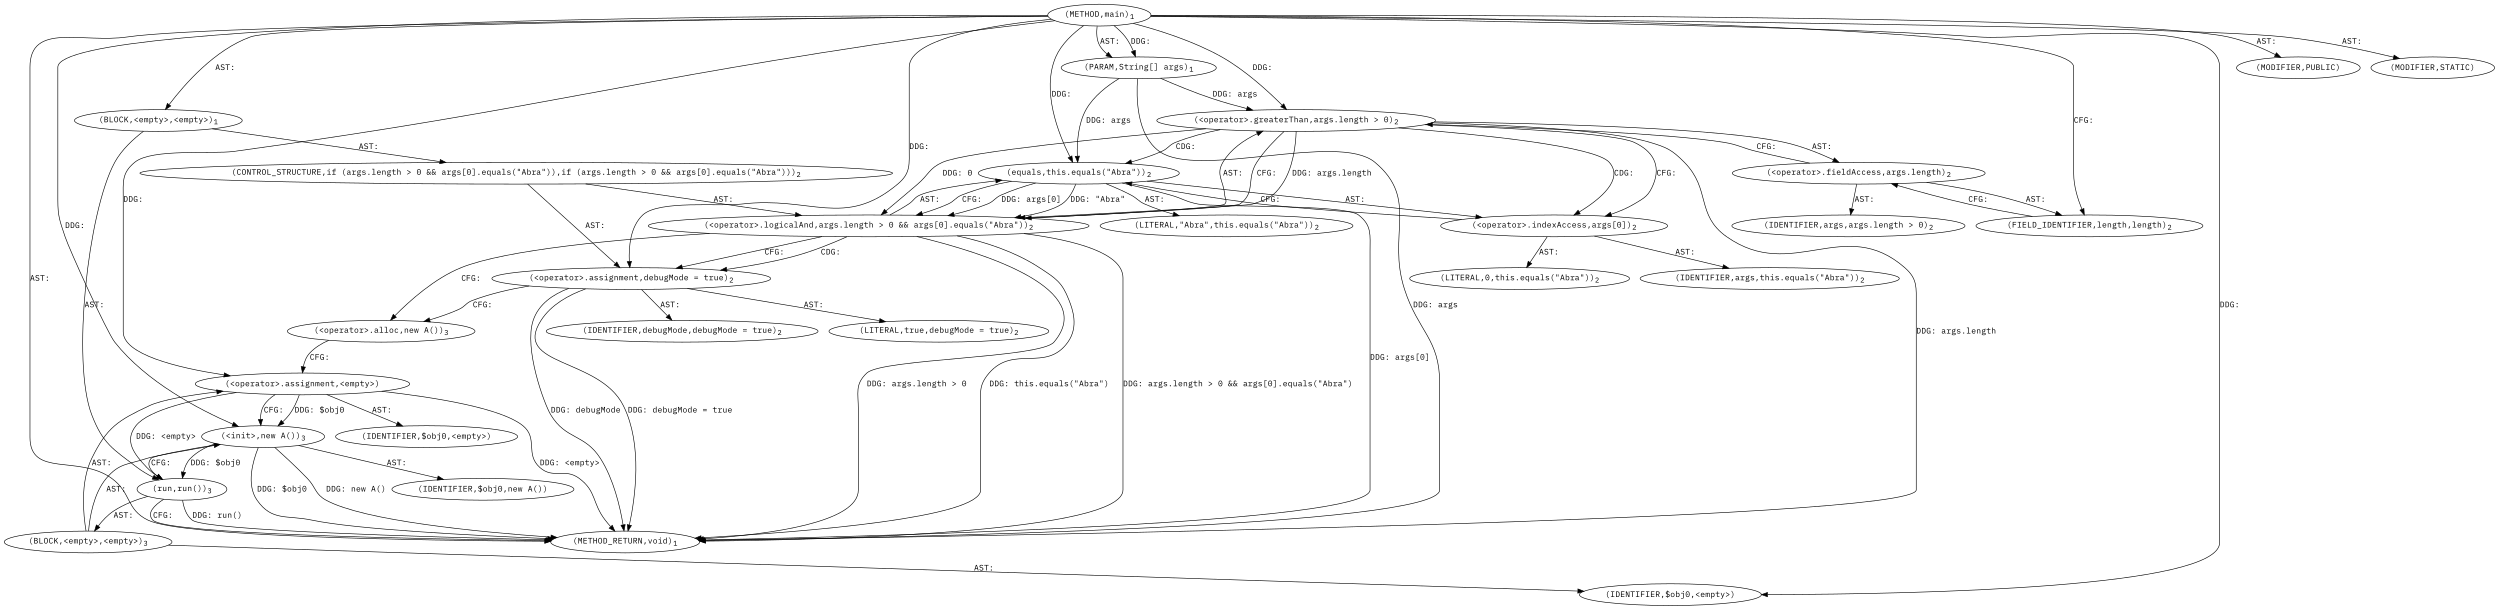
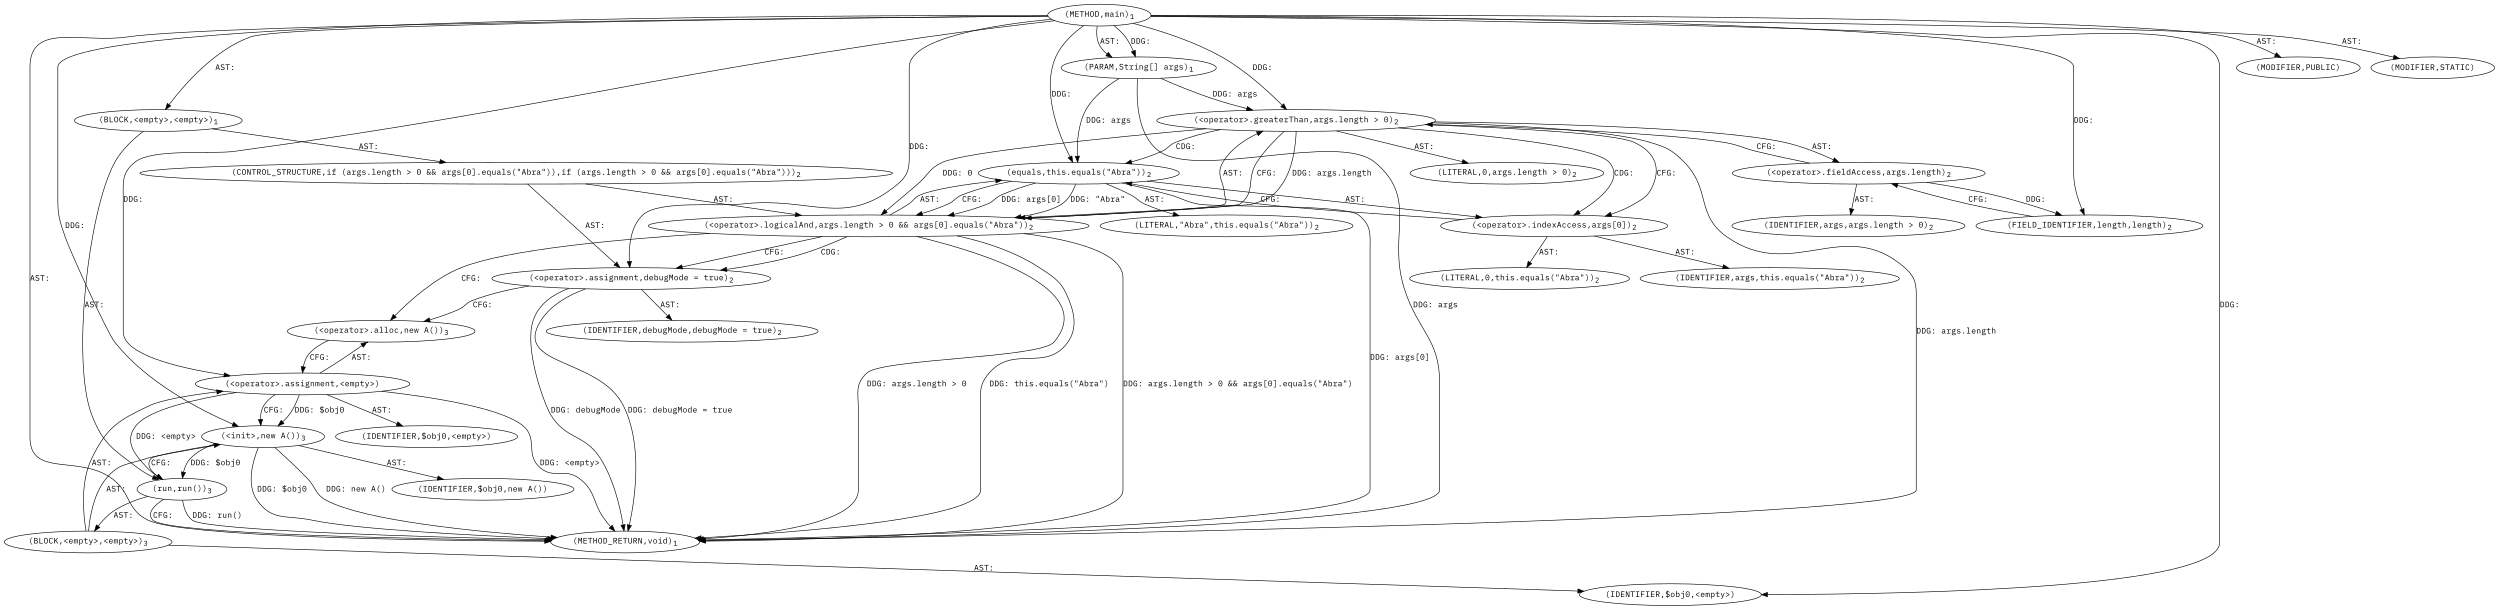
(2086, 121) -> (2086, 121)
none -> (1507, 173)
(2039, 200) -> (2039, 200)
(939, 331) -> none
none -> (341, 360)
